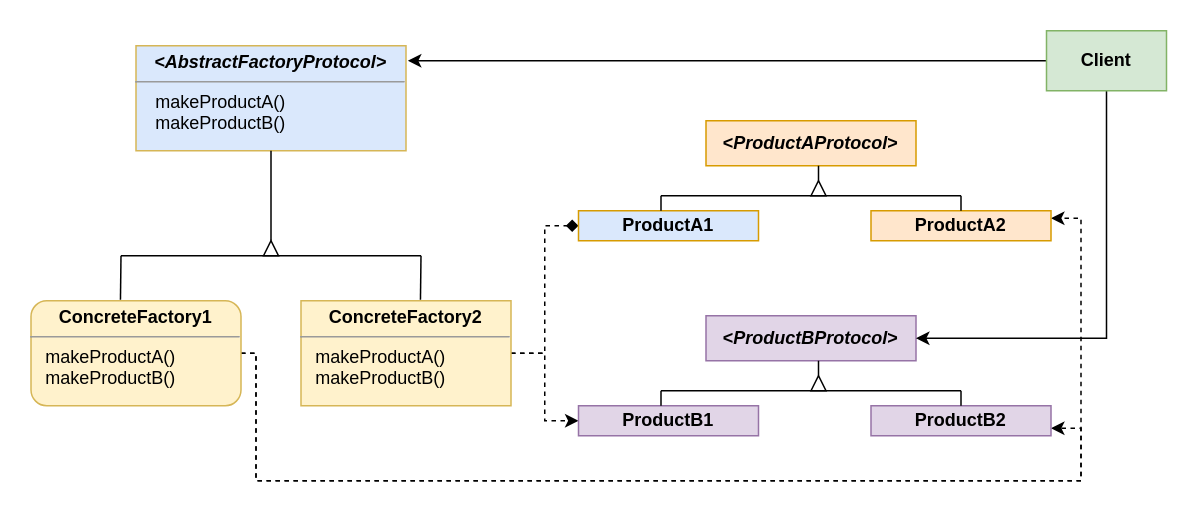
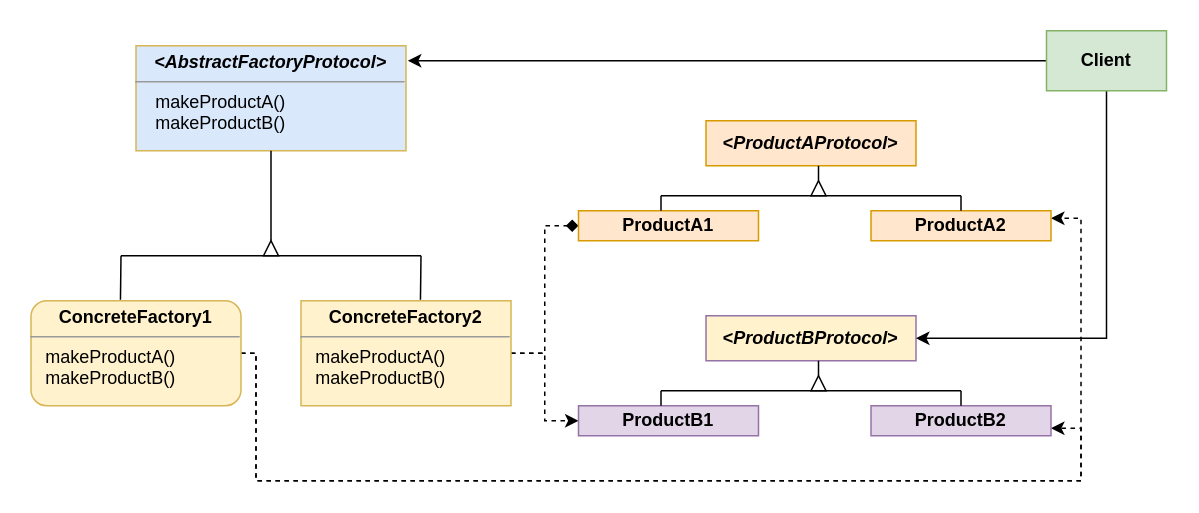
(668, 226) -> (668, 226)
(811, 338) -> (811, 338)
